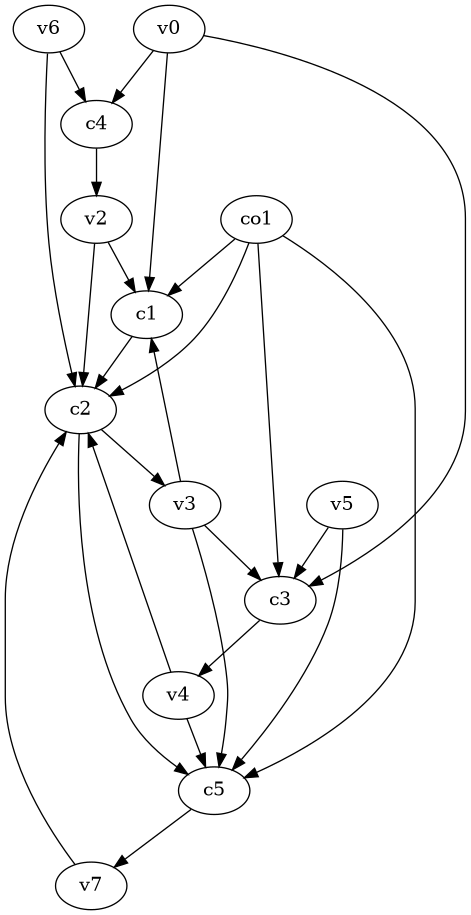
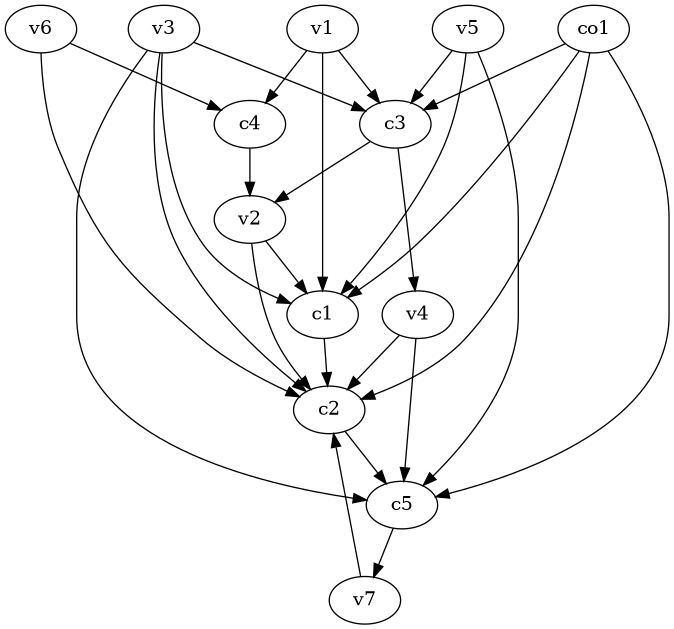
(169, 29) -> (323, 29)
none -> (332, 166)
none -> (428, 178)
(128, 453) -> (174, 239)
